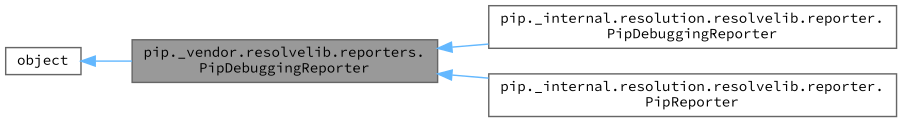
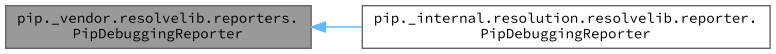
(43, 61) -> none
(693, 95) -> none
